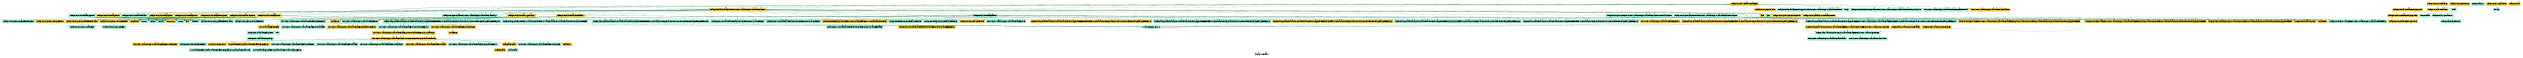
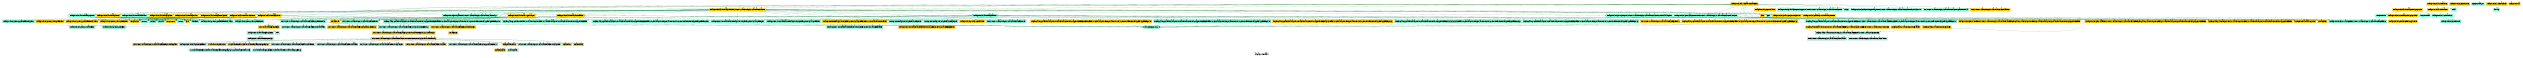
none -> (2381, 16)
none -> (579, 44)
